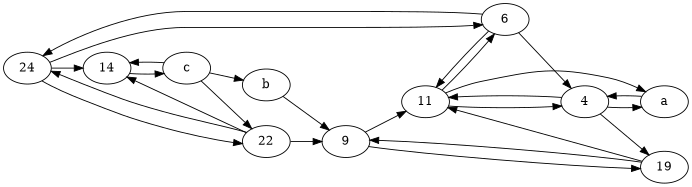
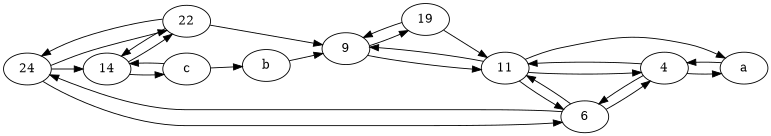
none -> (431, 53)
(223, 102) -> (147, 51)
(621, 132) -> (624, 87)
